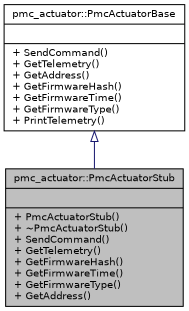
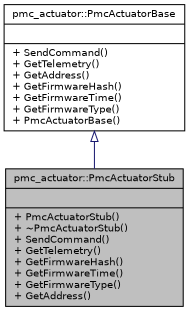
(59, 121) -> (67, 121)
